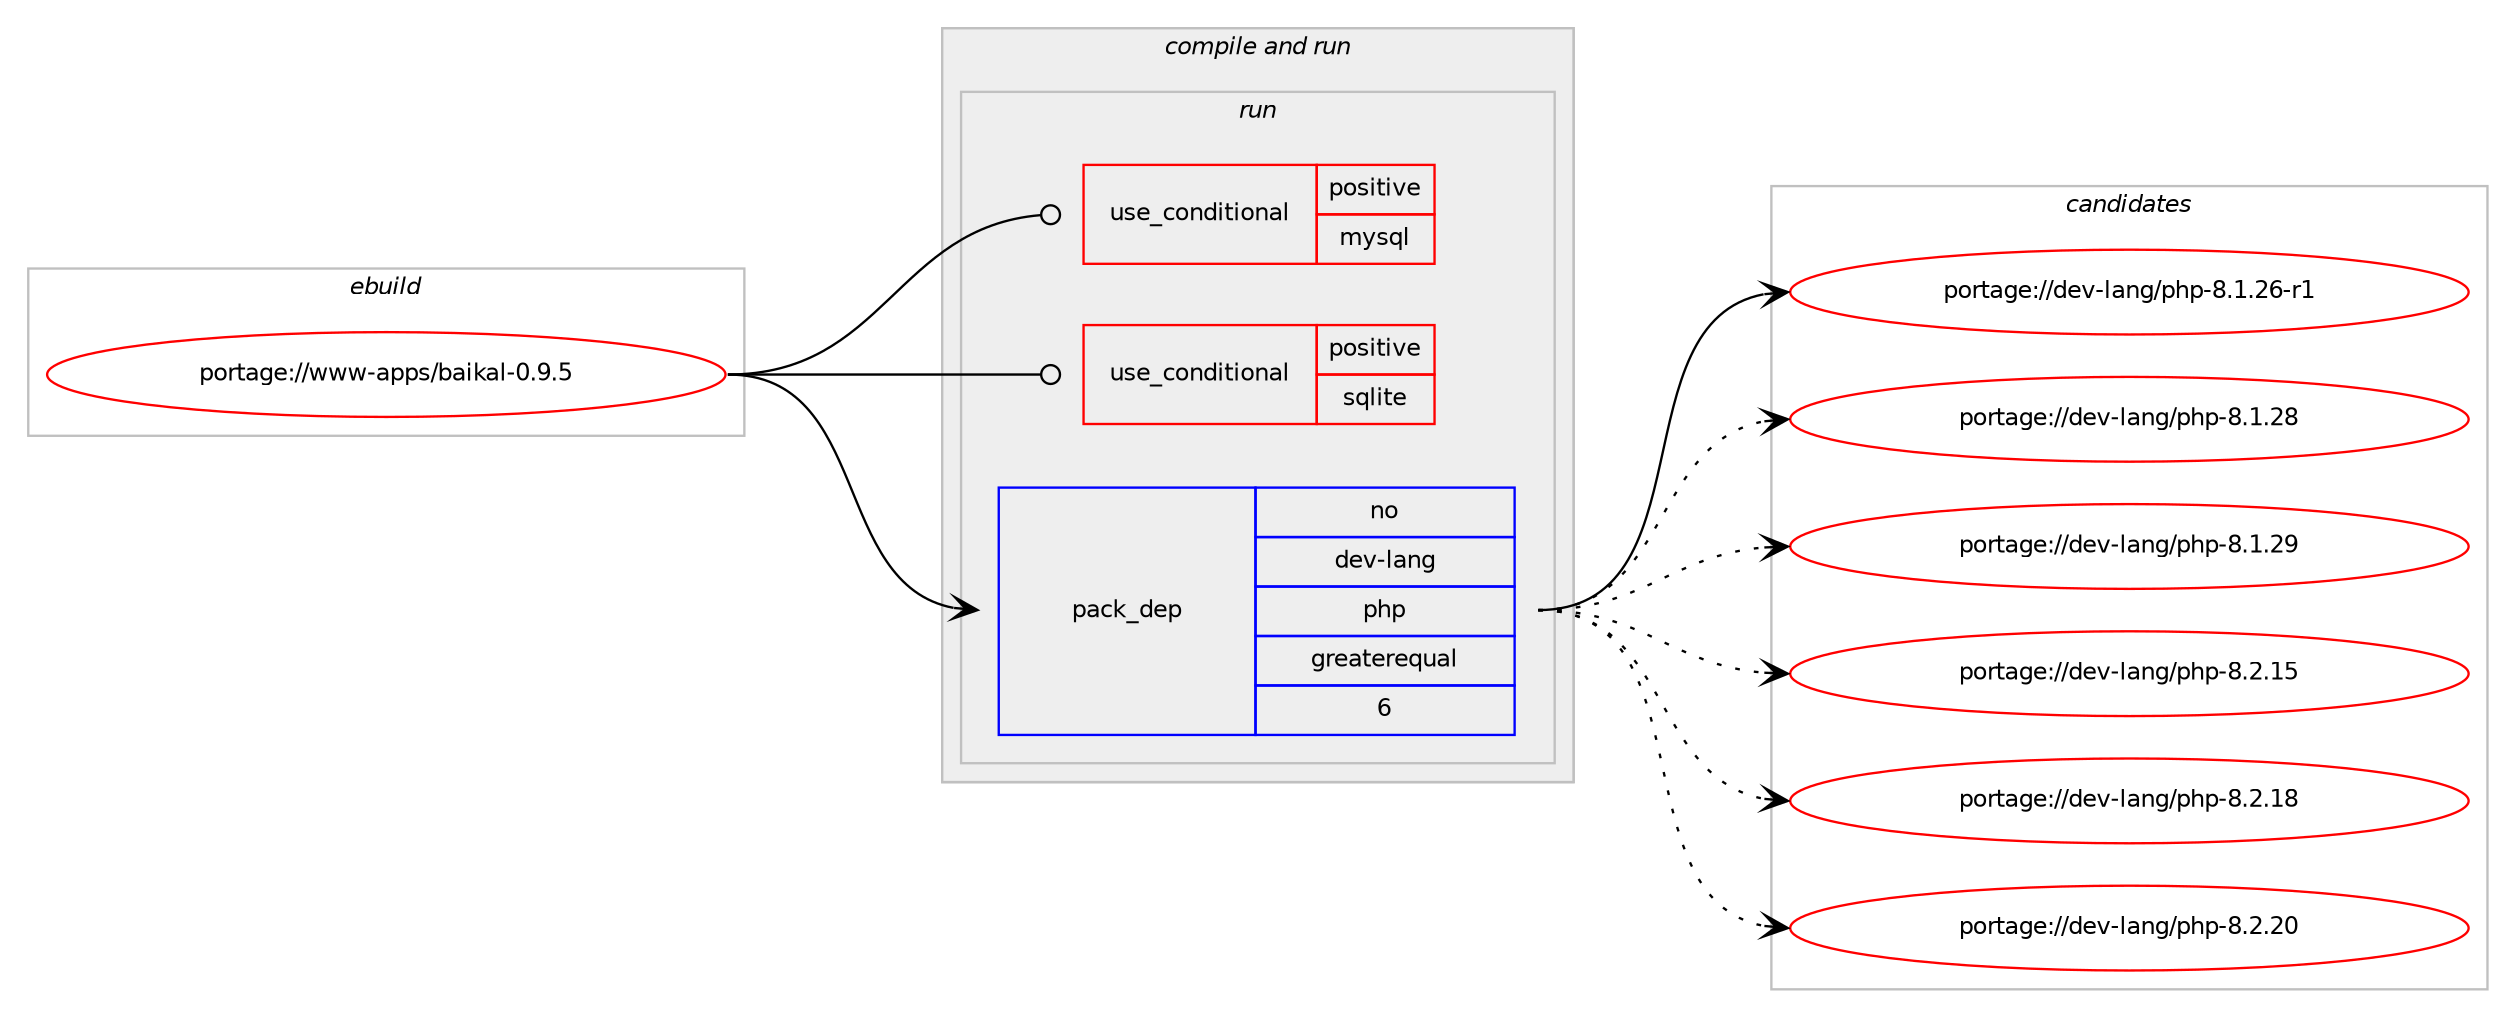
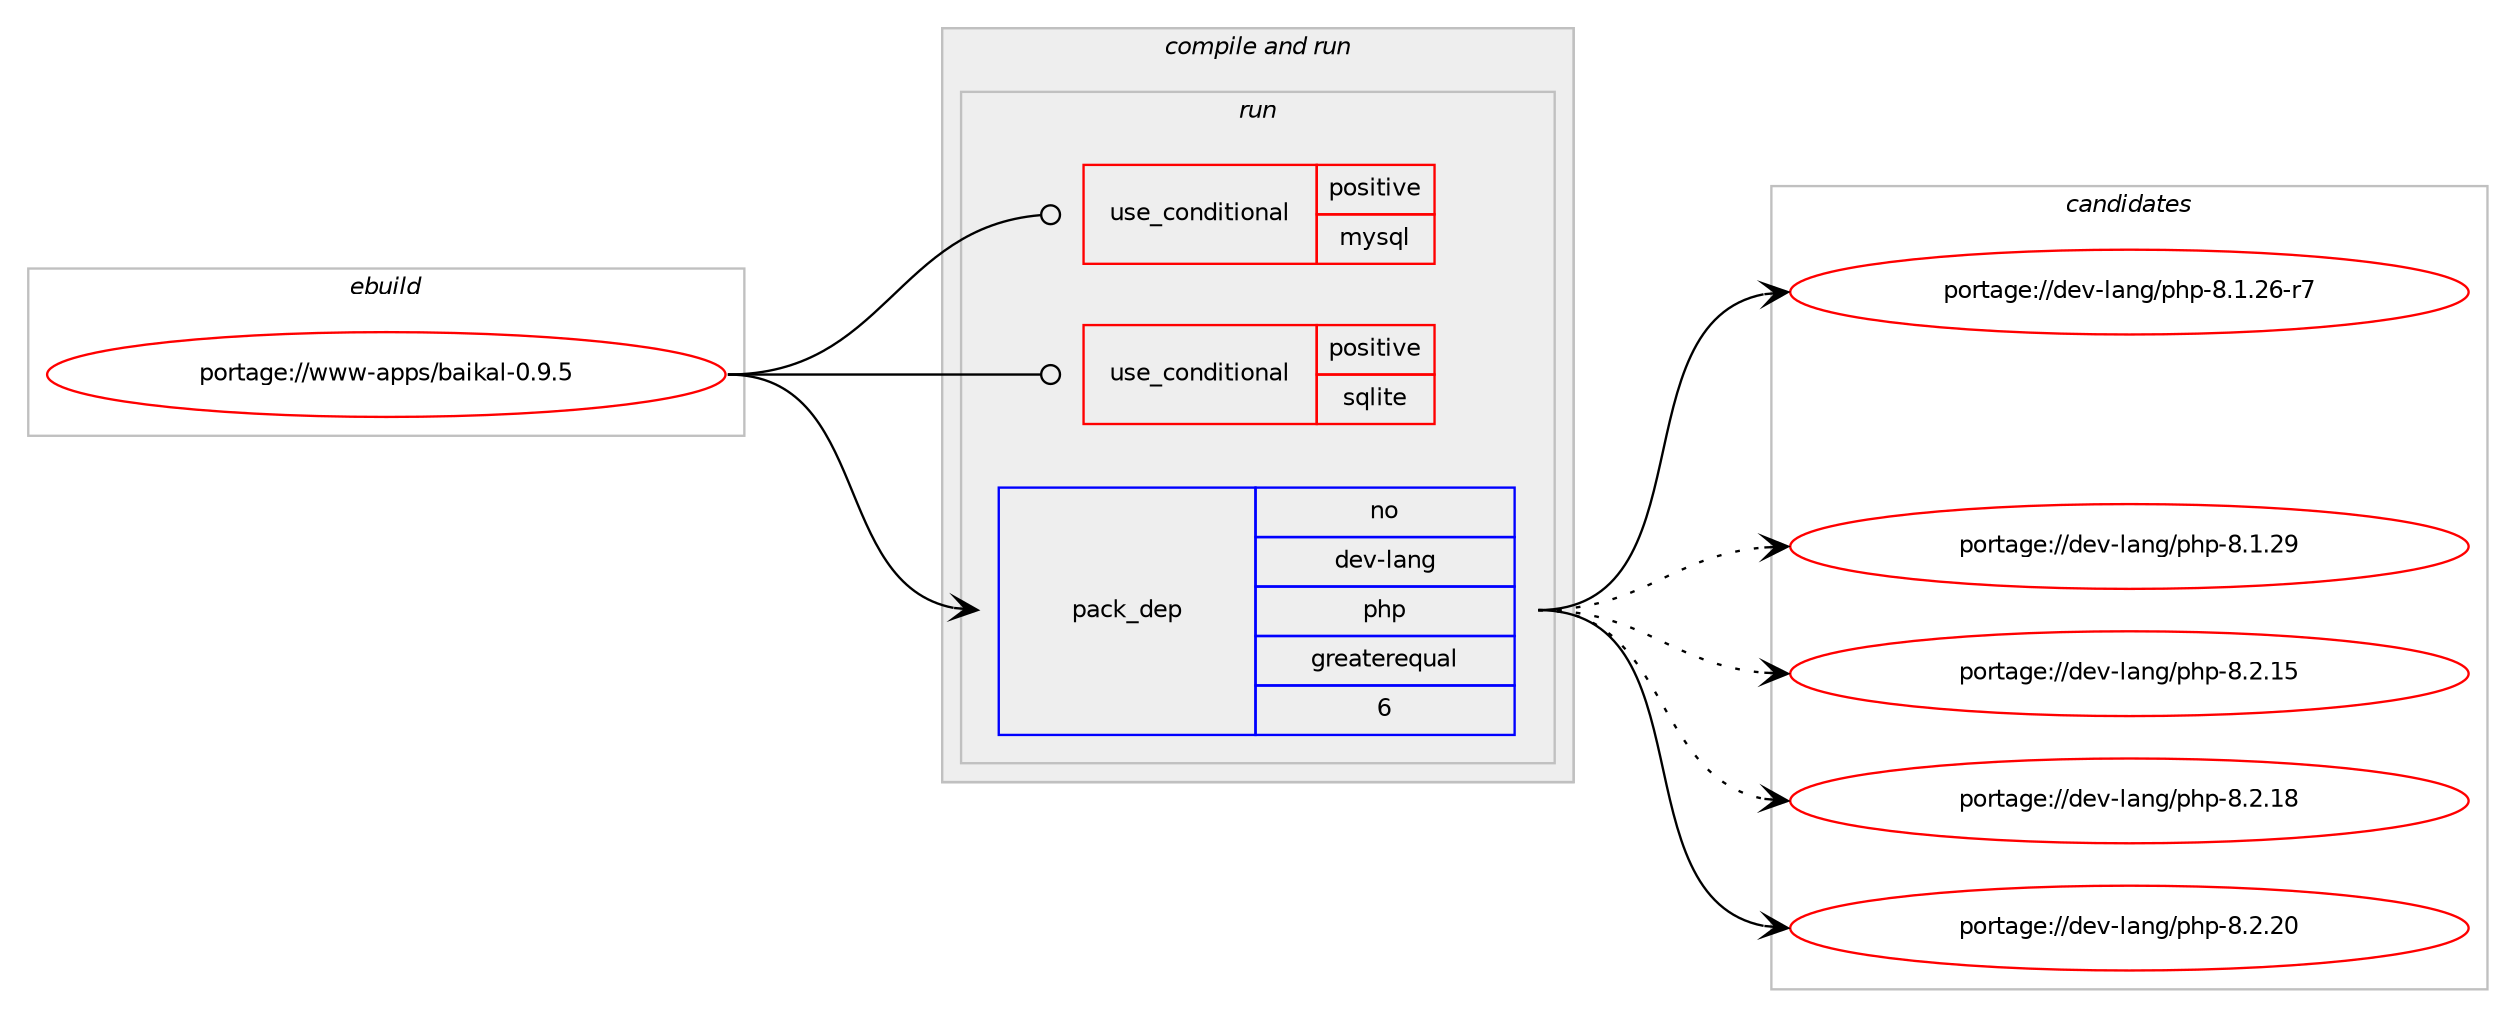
(2129, 292) -> (2129, 292)
(2129, 419) -> none
(1660, 757) -> (1660, 757)
